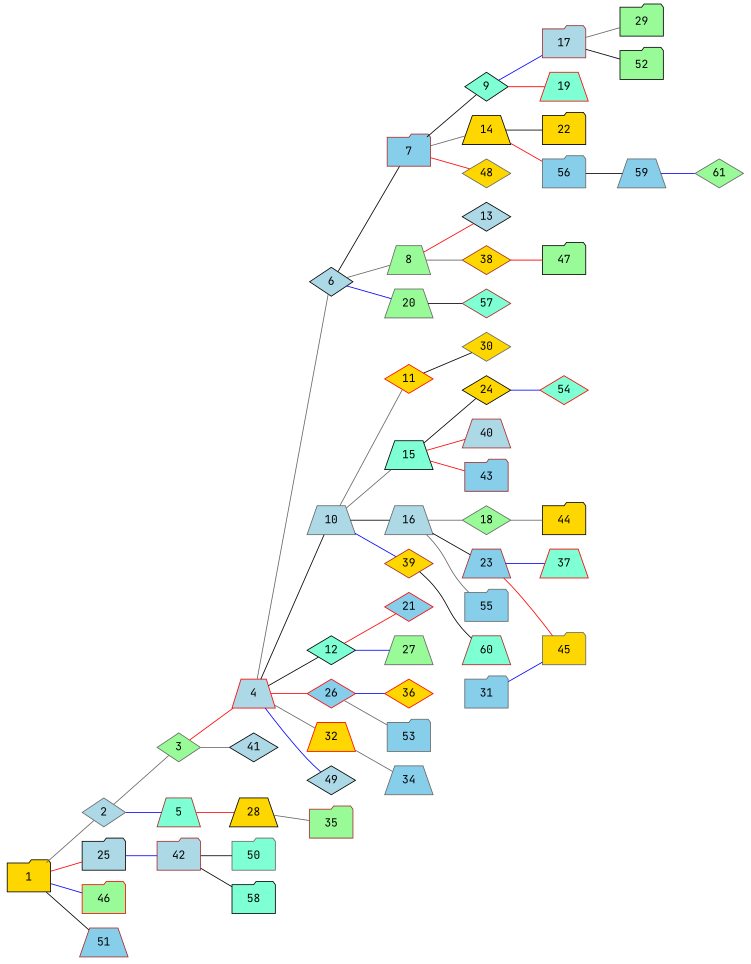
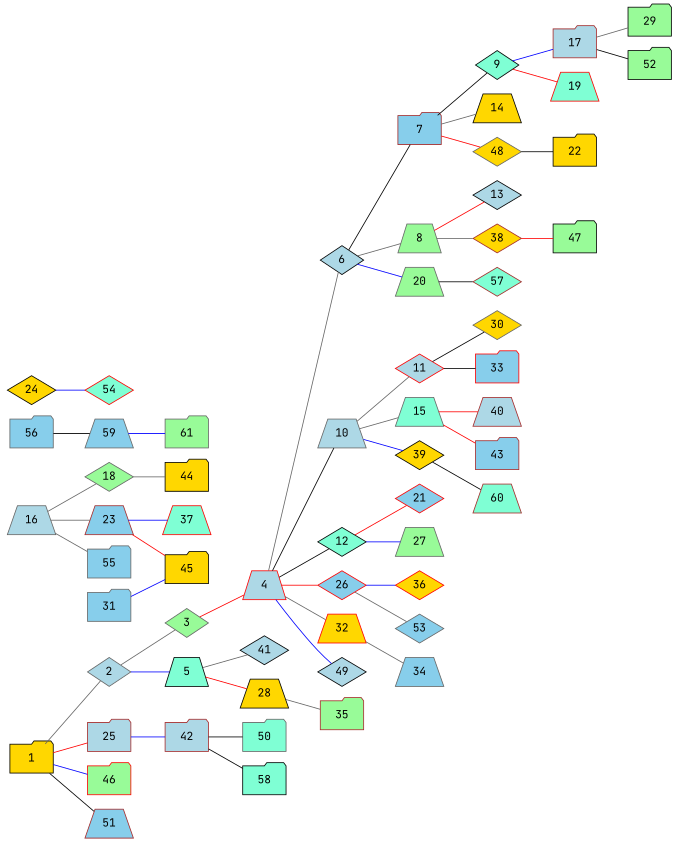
(524, 130) -> (537, 152)
(526, 152) -> none
(719, 173) -> (187, 433)
none -> (497, 368)
(409, 379) -> (420, 368)
(450, 421) -> none
(409, 455) -> (420, 412)
(370, 520) -> none
(451, 544) -> (70, 520)
(409, 564) -> (420, 455)
(564, 650) -> (187, 569)
(409, 737) -> (420, 629)
(215, 747) -> (225, 661)
(179, 812) -> (187, 672)
(104, 856) -> (109, 737)
